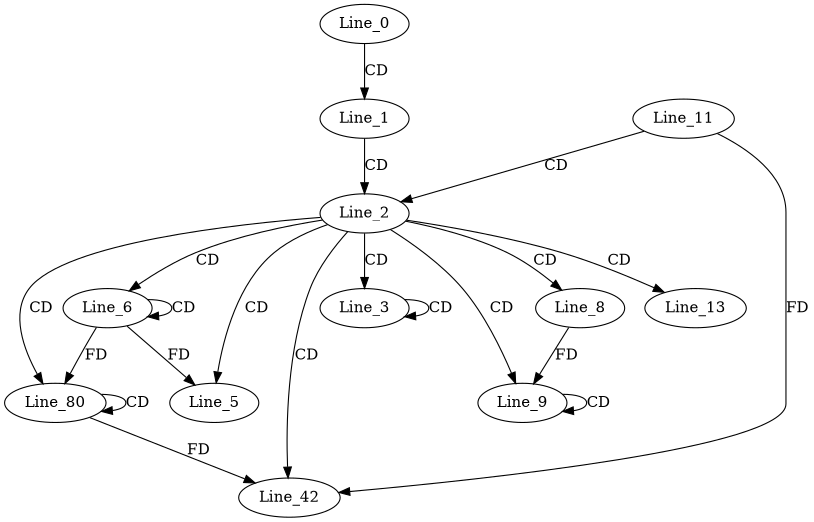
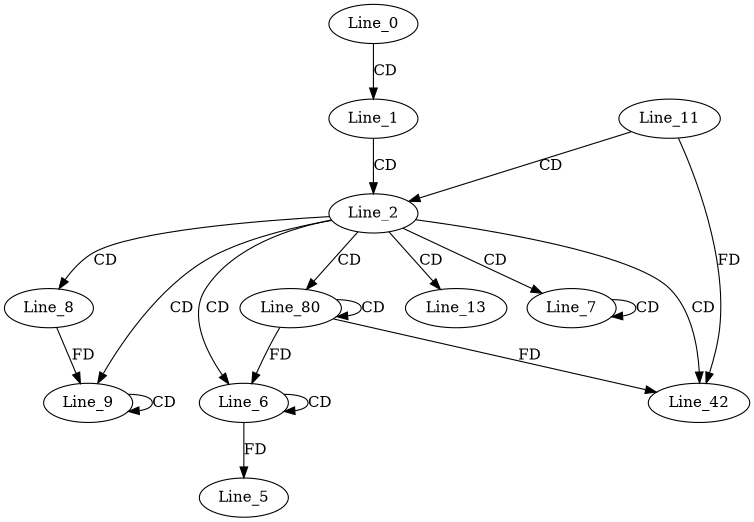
(250, 280) -> none
(365, 308) -> (572, 308)
(83, 350) -> (267, 350)
